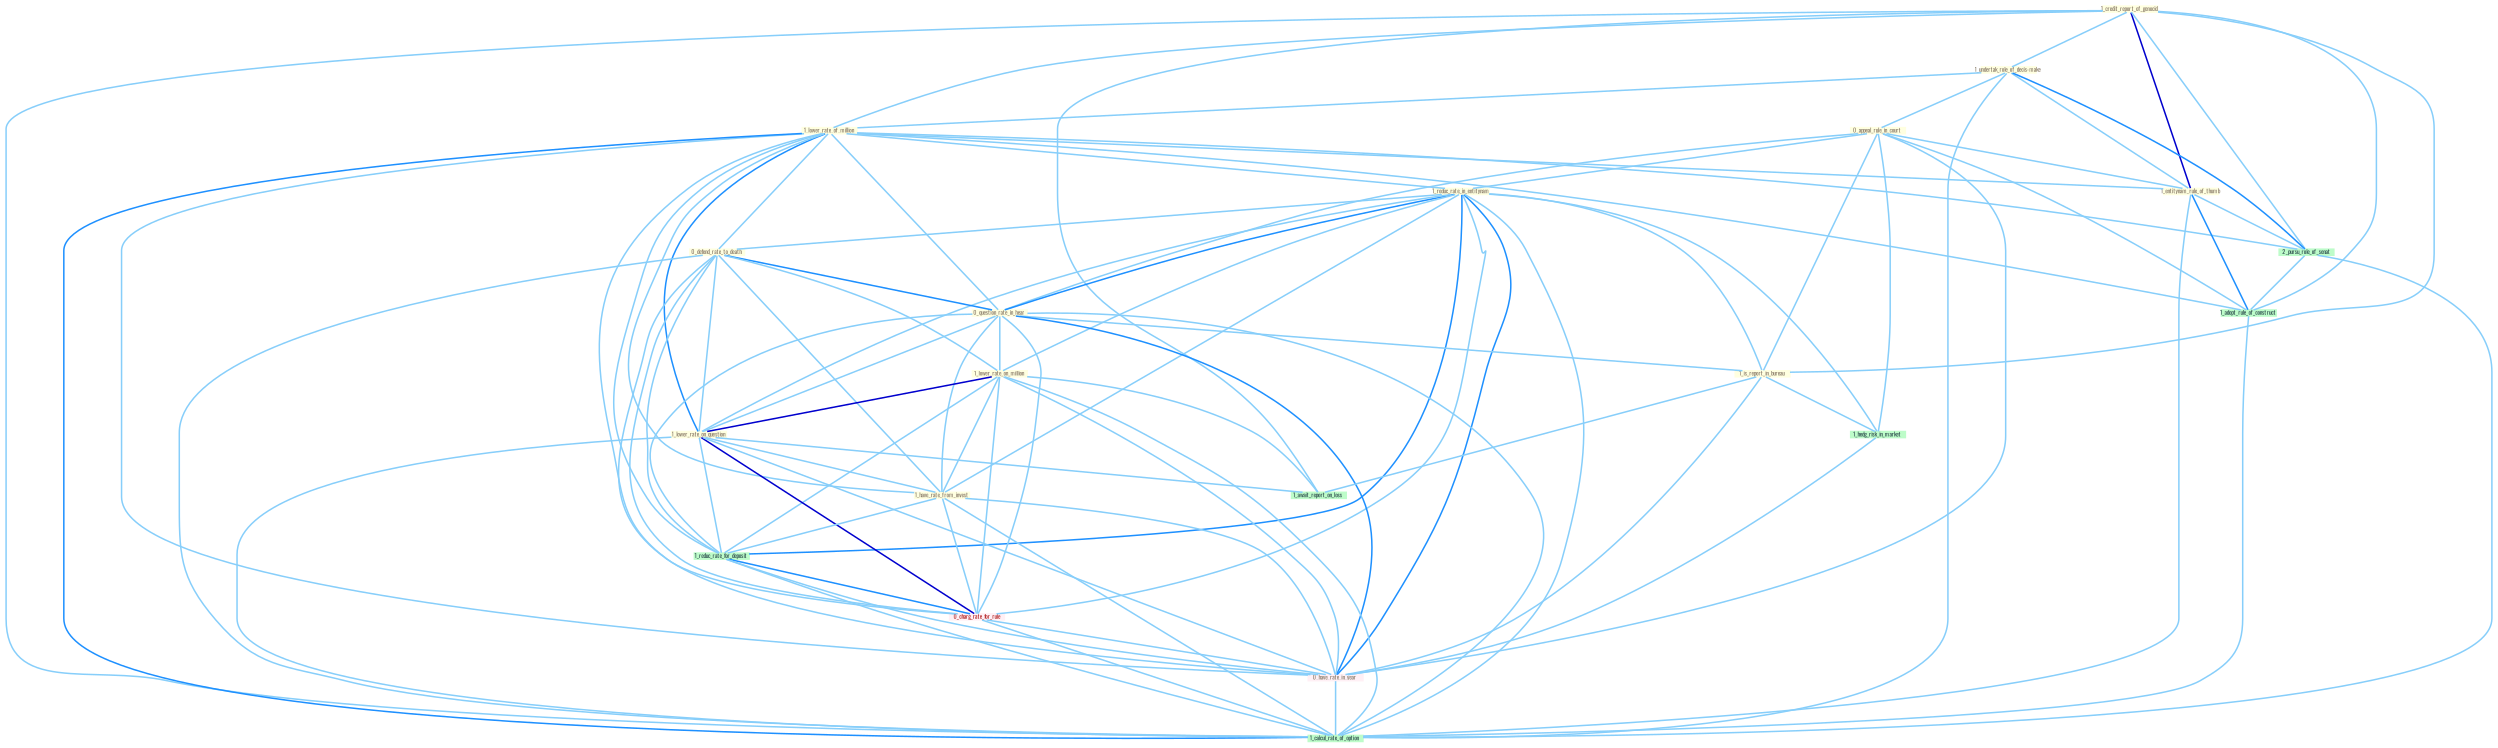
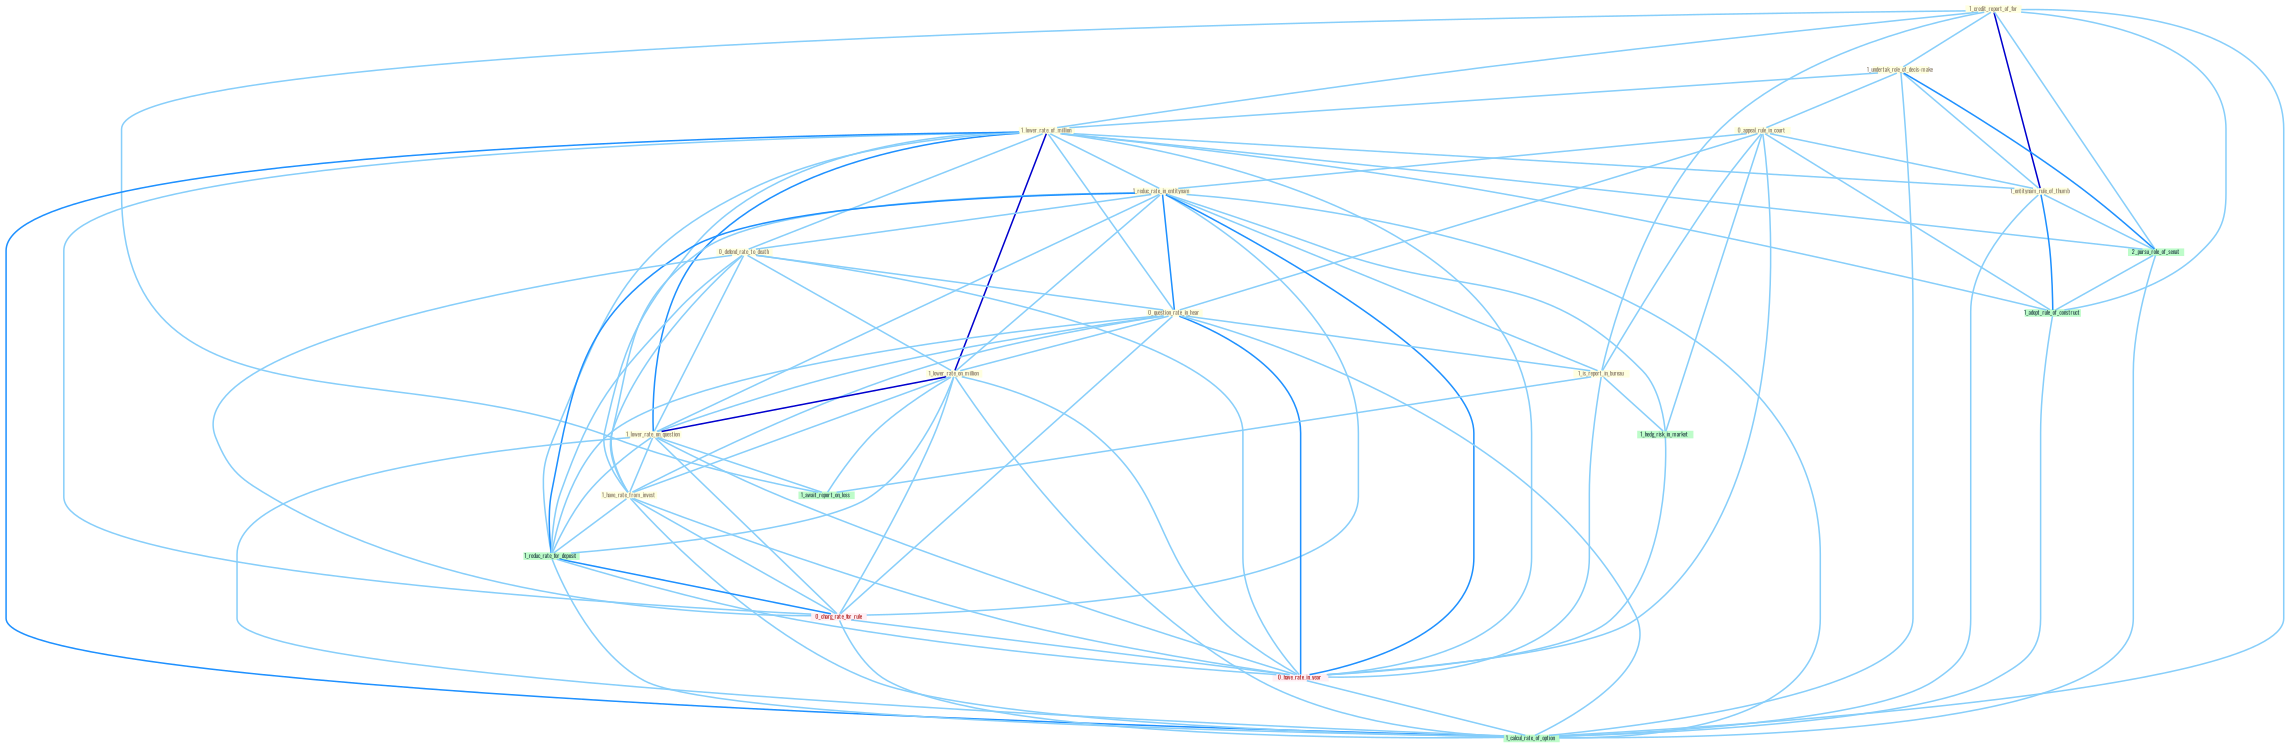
(2130, 9) -> (1994, 9)
none -> (1001, 252)
(858, 283) -> (1000, 288)
(824, 517) -> (742, 521)
(237, 641) -> none
(1336, 678) -> (1301, 678)
